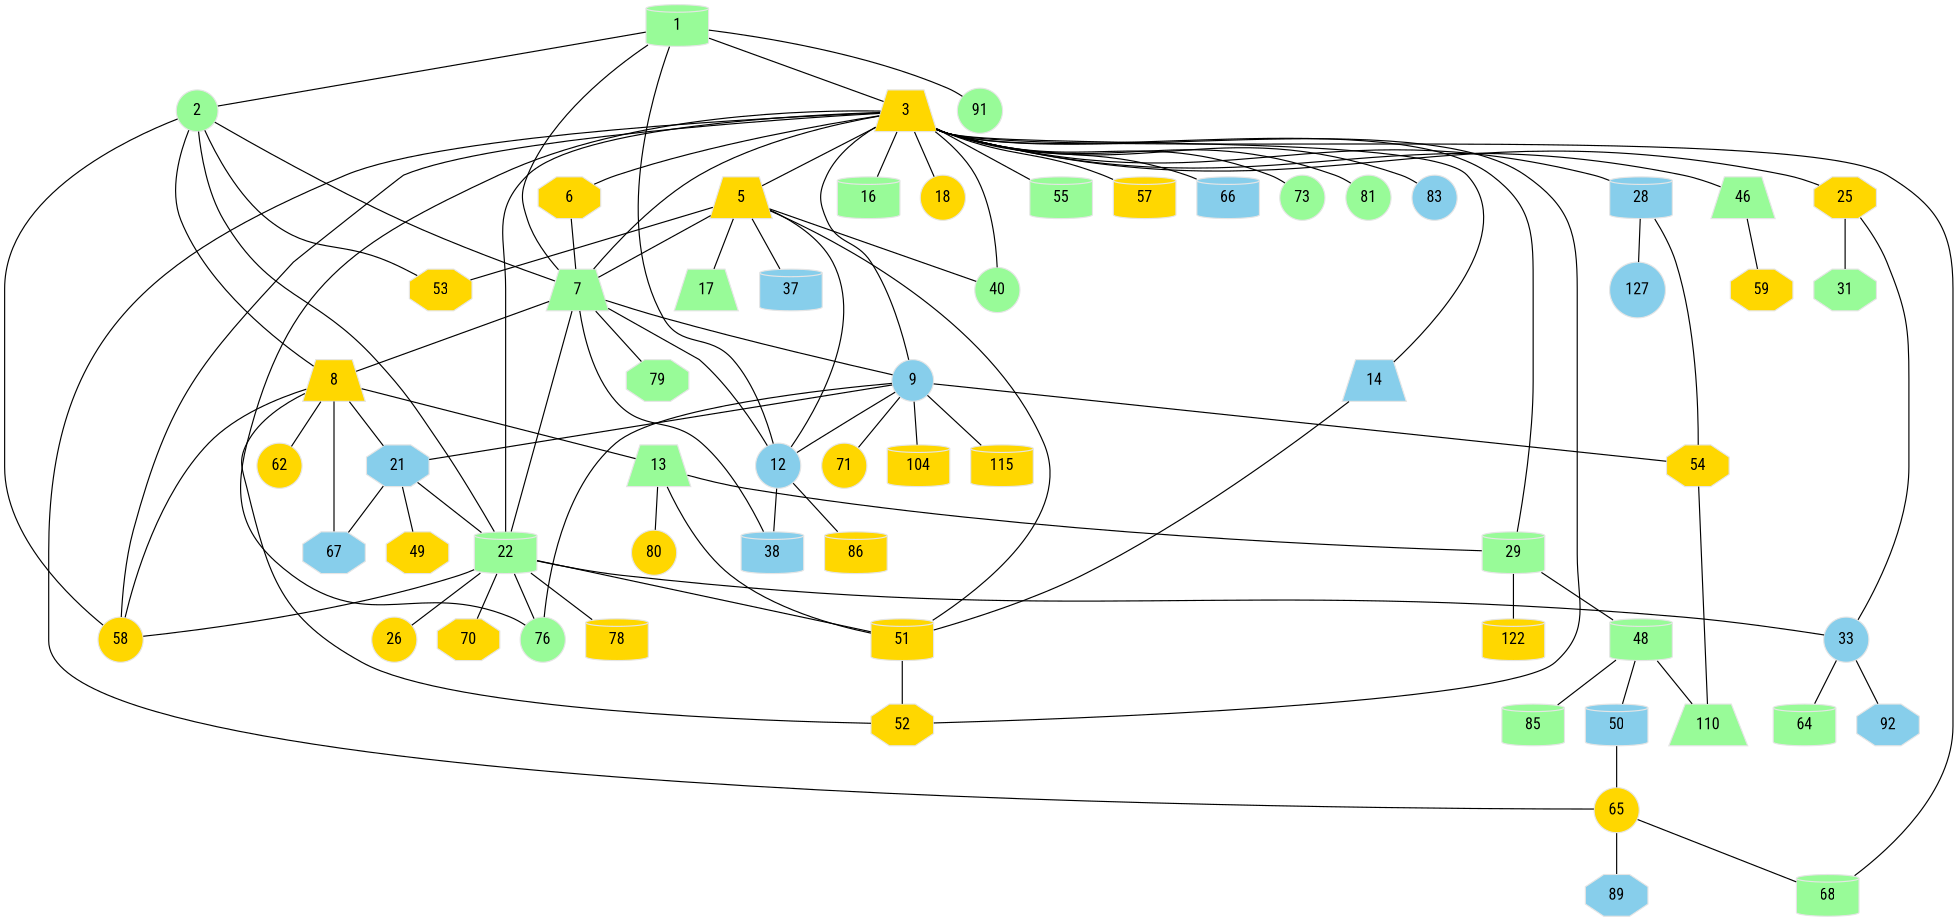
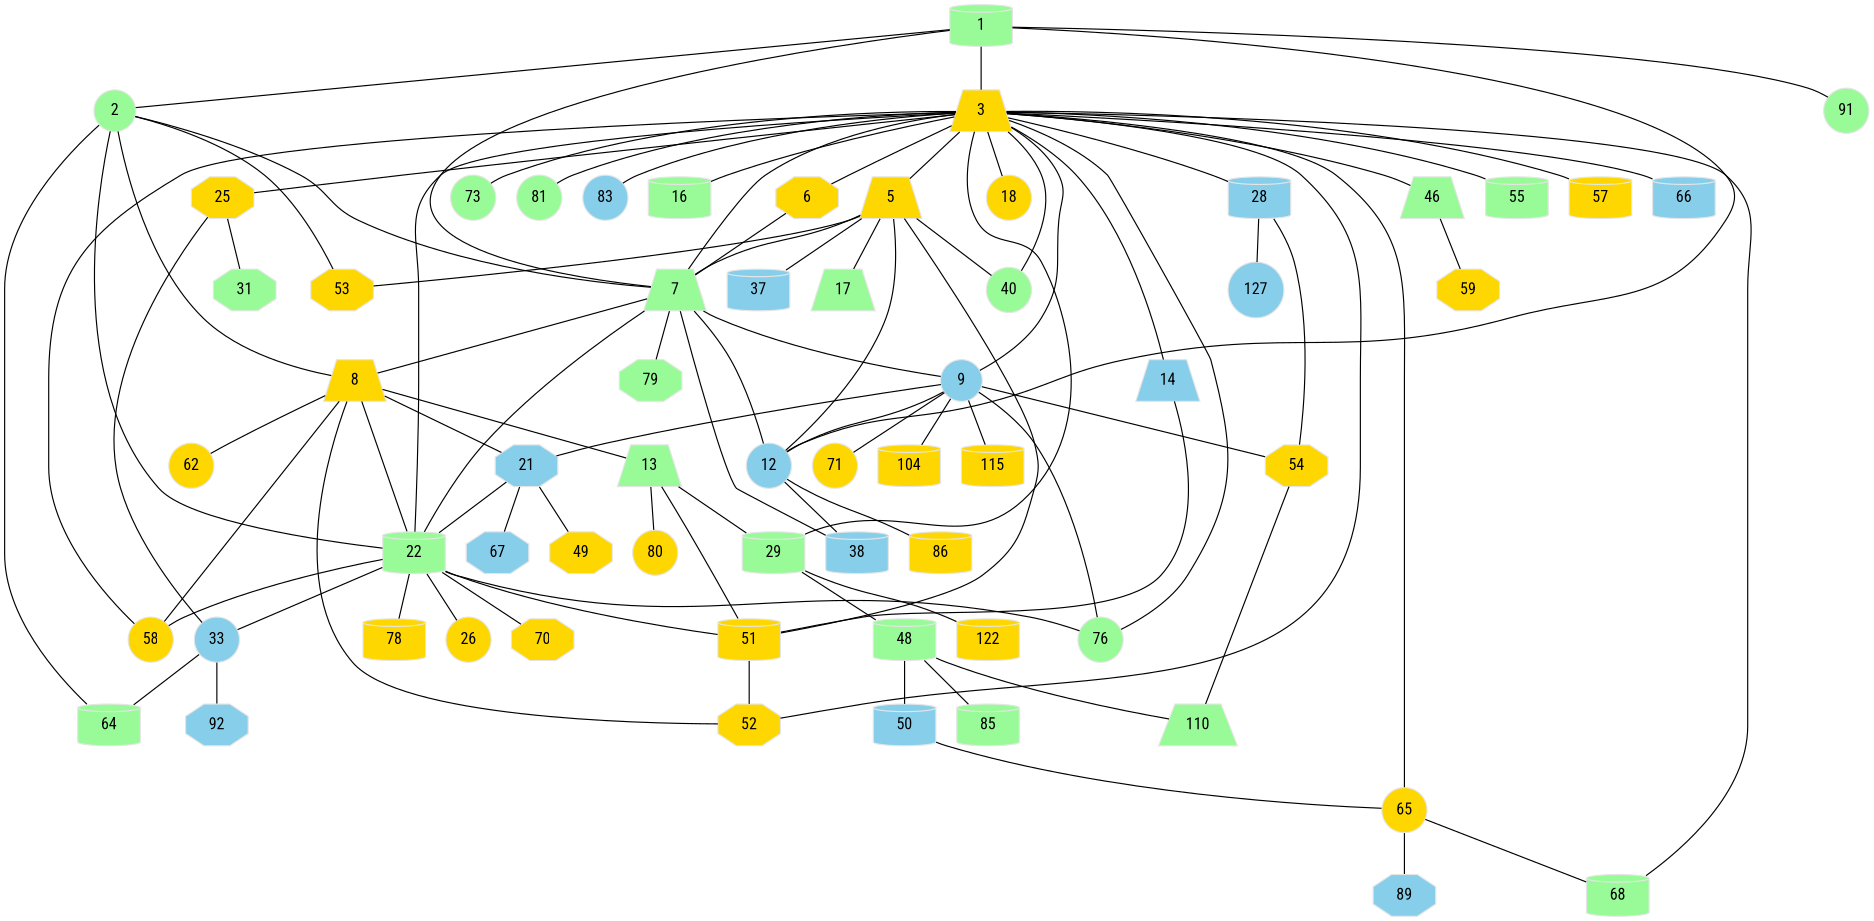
(5, 346) -> (5, 412)
(334, 466) -> (384, 466)
